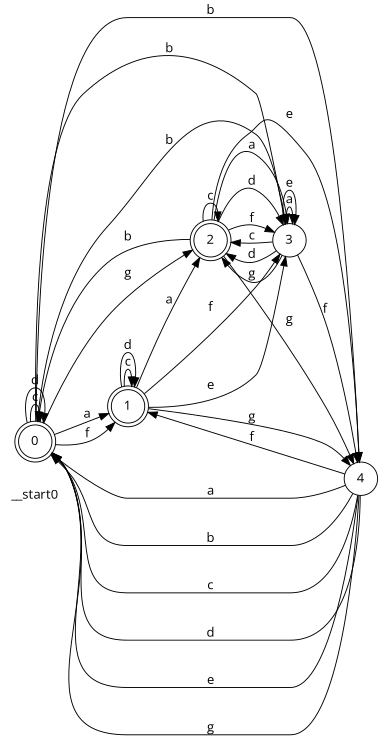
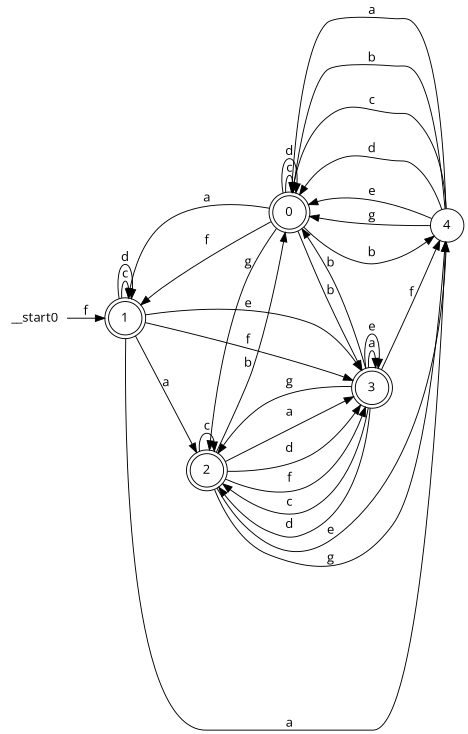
(289, 240) -> (372, 388)
(252, 417) -> (289, 723)
(251, 445) -> (81, 318)
